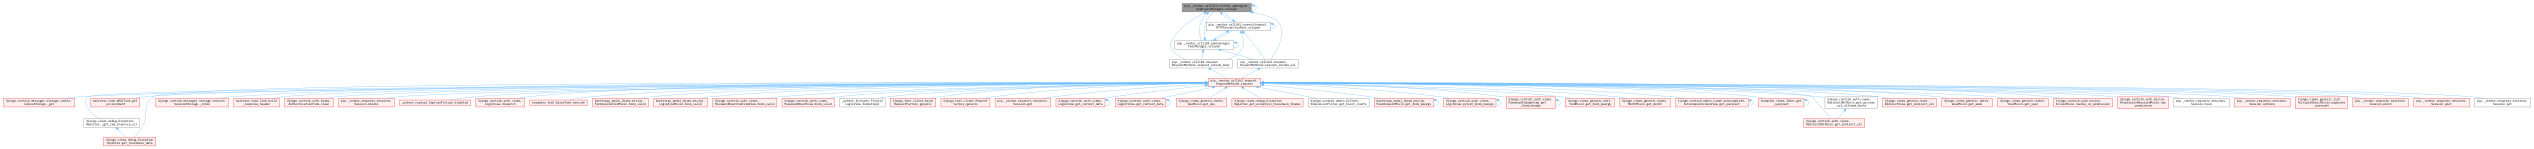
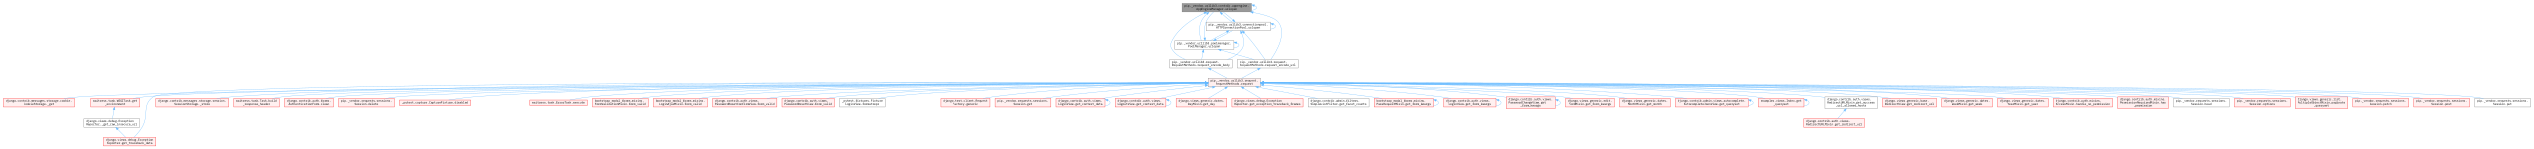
(1234, 82) -> (1234, 82)
(1552, 85) -> none
(632, 86) -> (113, 114)
(500, 103) -> none
(559, 103) -> (559, 103)
(913, 103) -> none
(1470, 103) -> (1470, 103)
